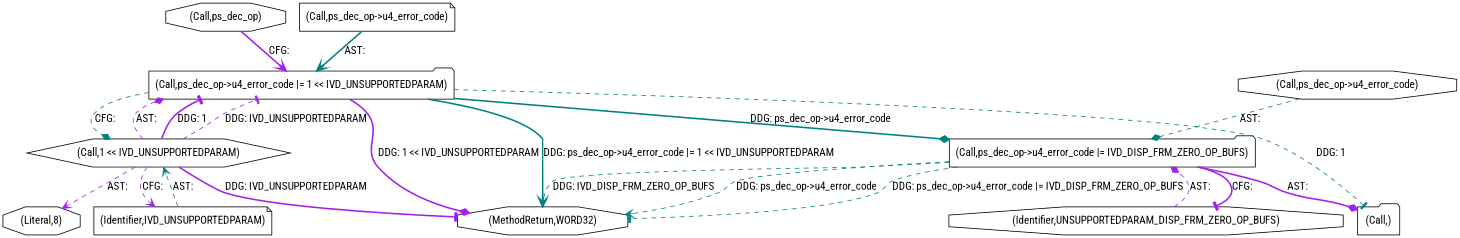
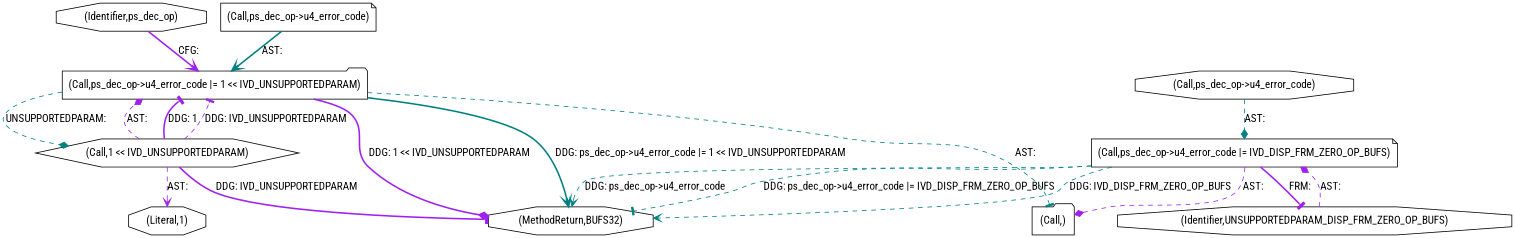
(226, 17) -> (131, 17)
(106, 119) -> (57, 119)
(697, 119) -> none
(1102, 153) -> (1244, 153)
(1331, 153) -> (1027, 153)
(1244, 187) -> (1301, 187)
(1273, 187) -> (1174, 205)
(42, 221) -> (167, 221)
(183, 221) -> none
(543, 221) -> (571, 221)
